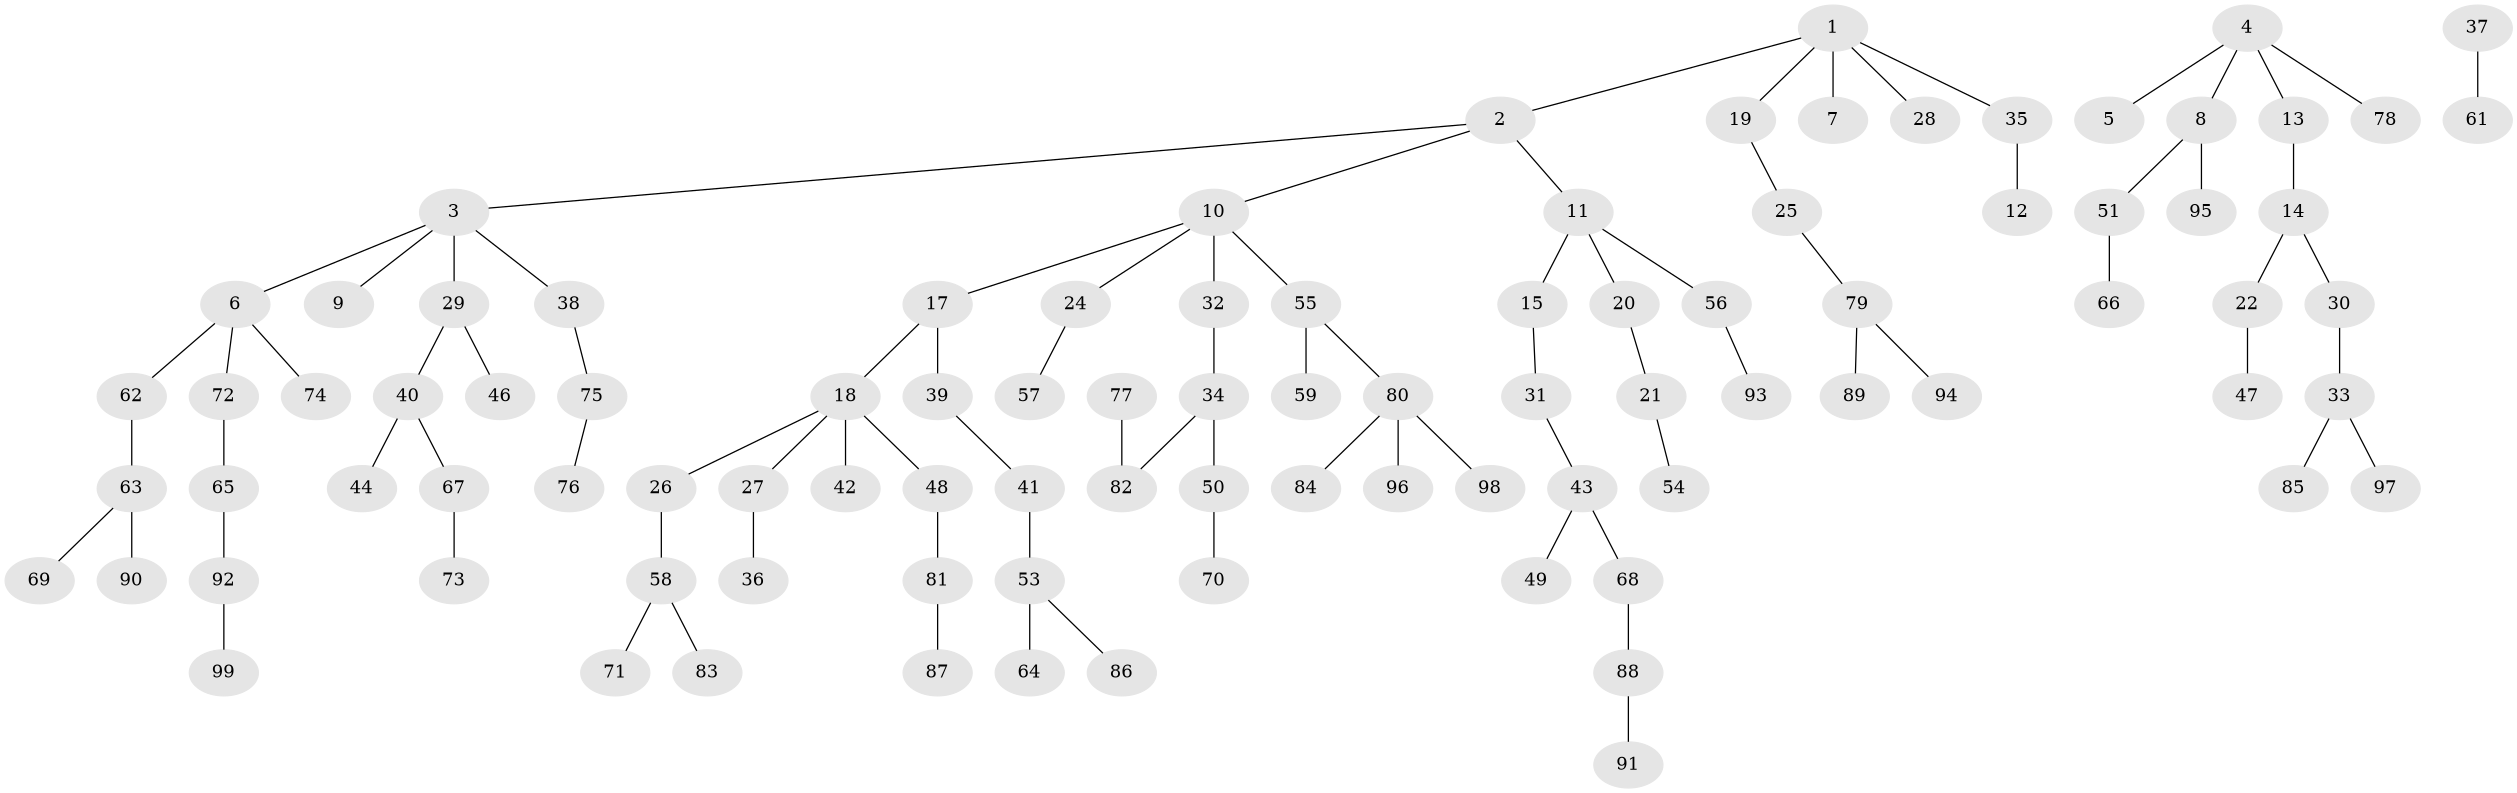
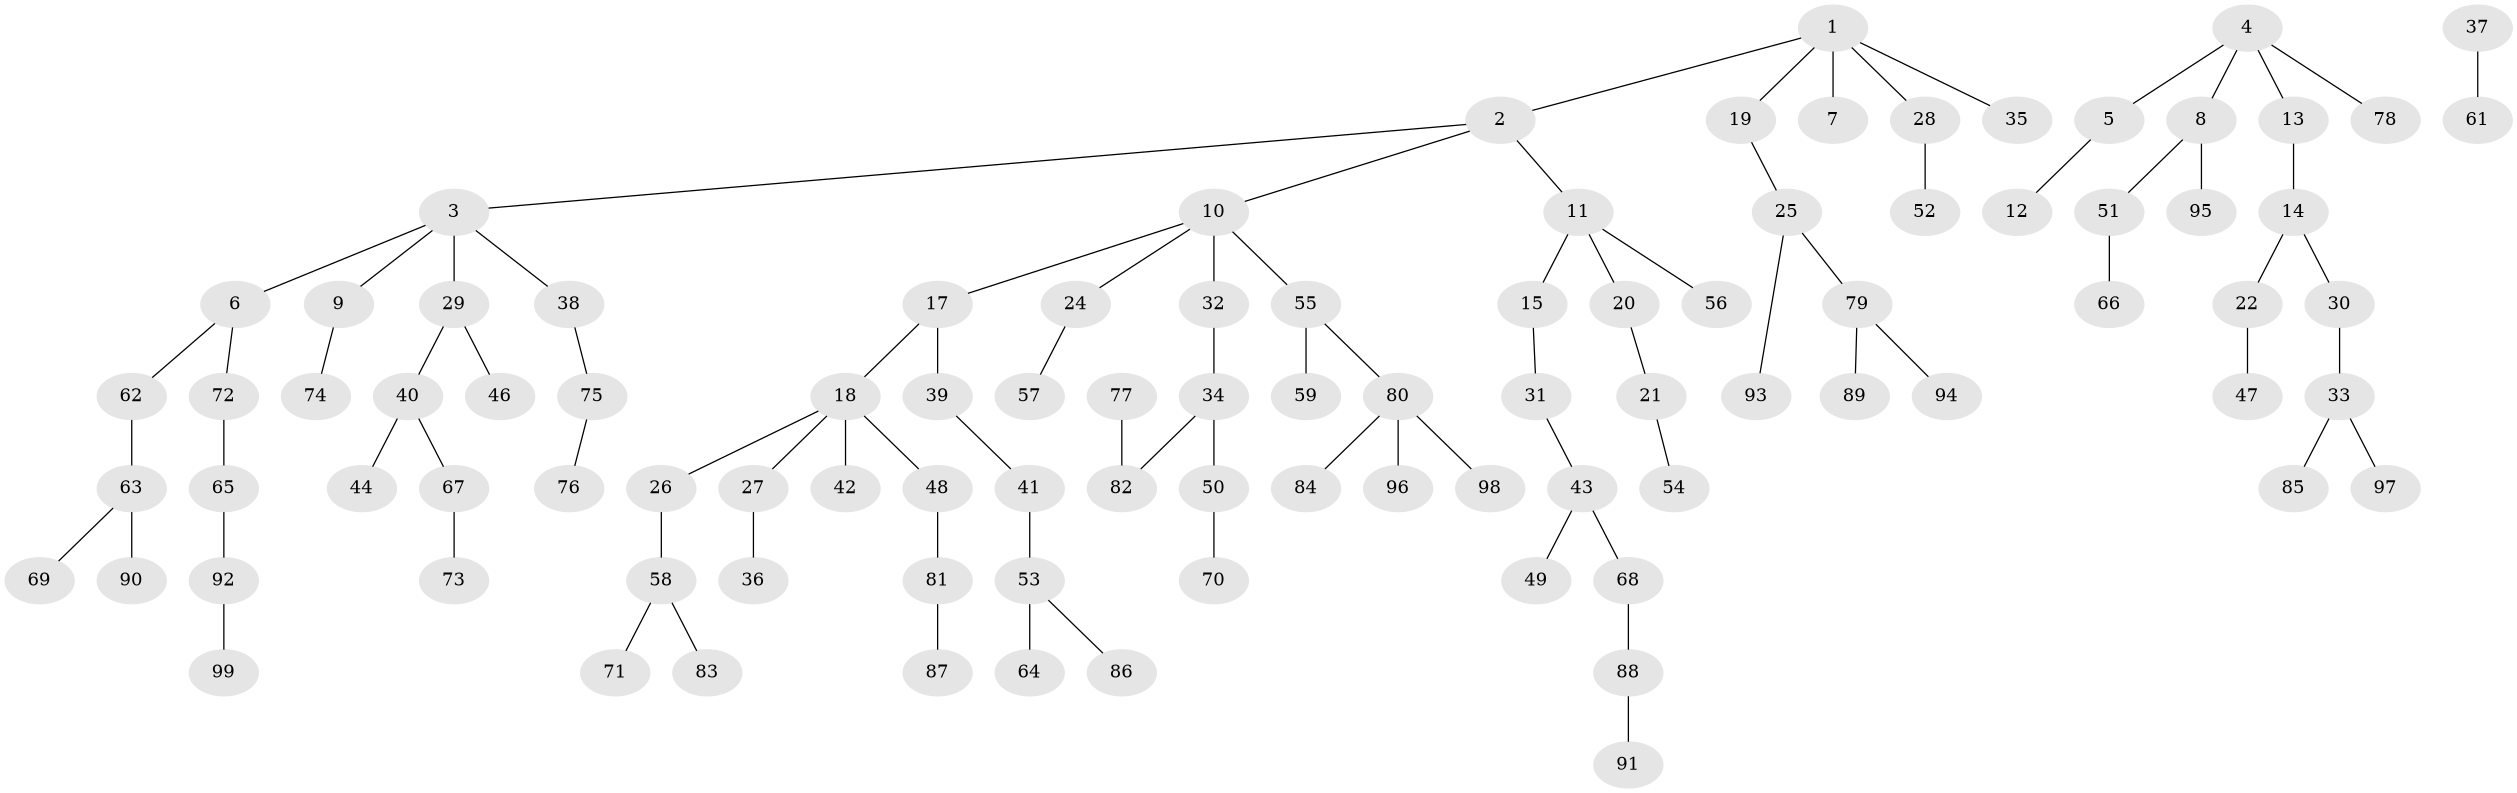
(2017, 166) -> (2063, 166)
none -> (1925, 212)
(276, 351) -> (327, 351)
(1737, 351) -> (1772, 304)
